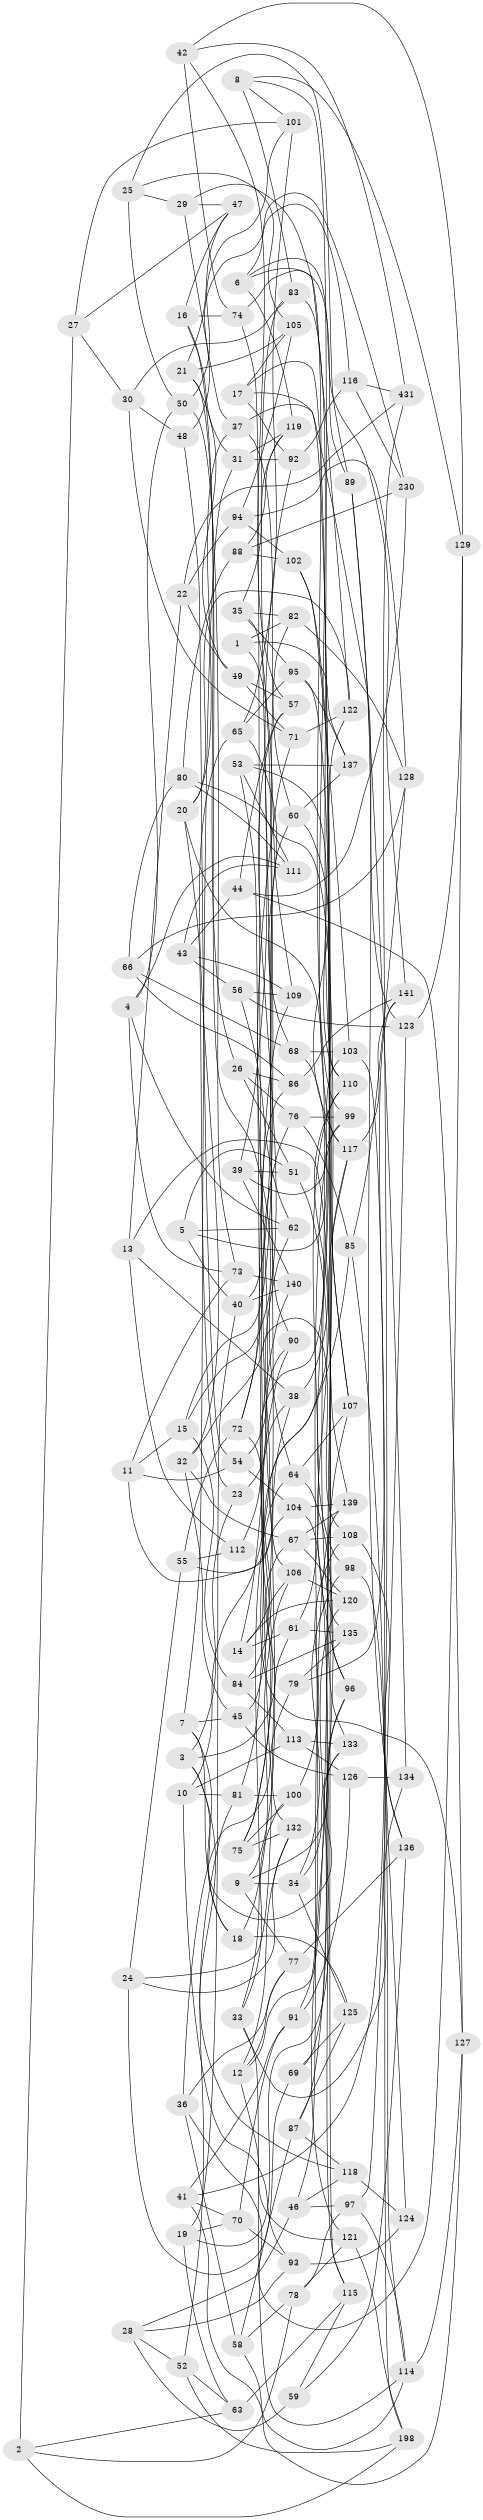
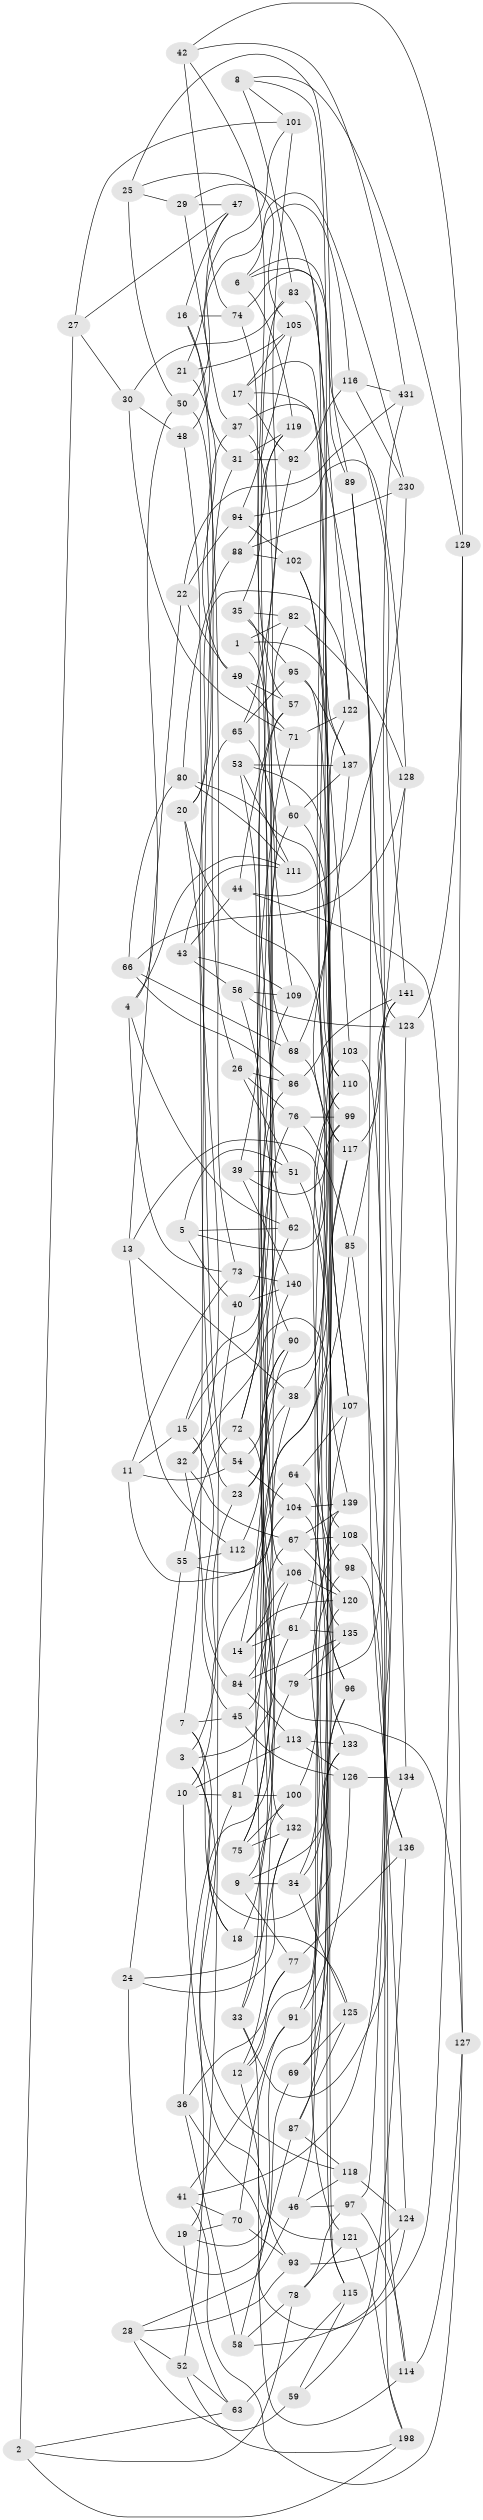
(214, 982) -> none
(317, 1052) -> (334, 904)
none -> (267, 1418)
(310, 2449) -> (378, 2298)
